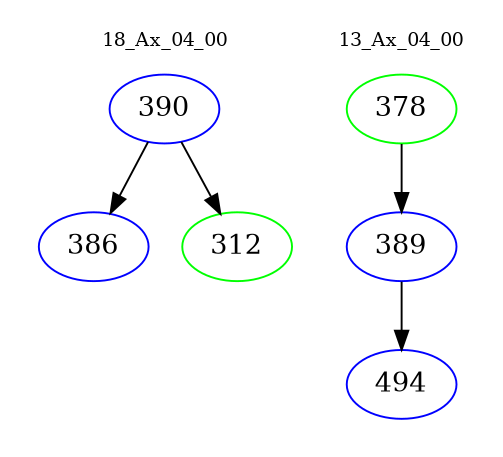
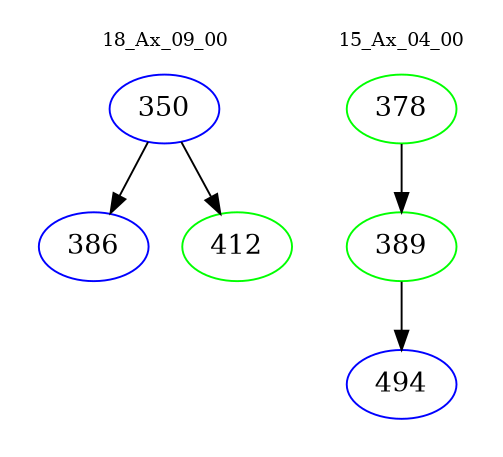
(165, 41) -> (165, 41)
(402, 41) -> (402, 41)
(164, 109) -> (164, 109)
(237, 247) -> (237, 247)
(402, 247) -> (402, 247)
